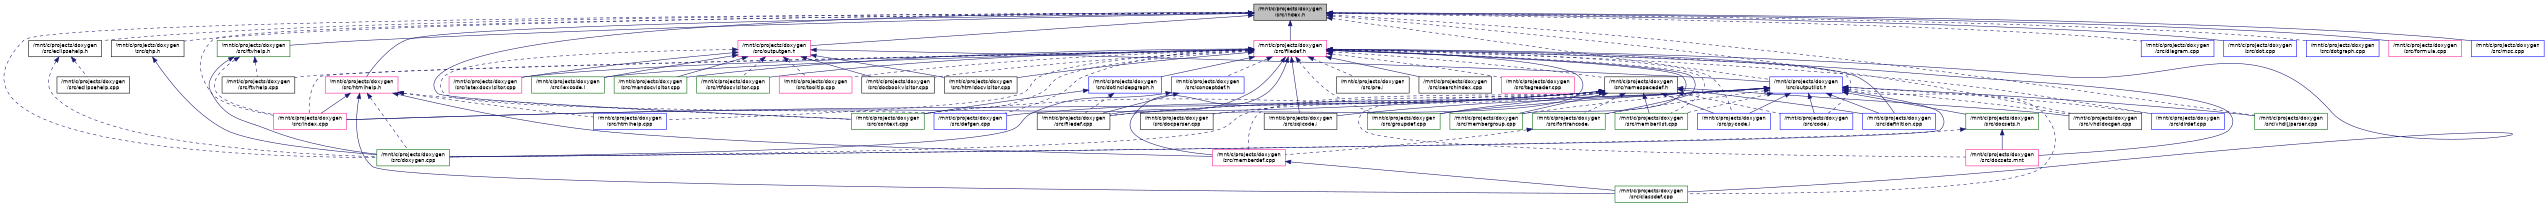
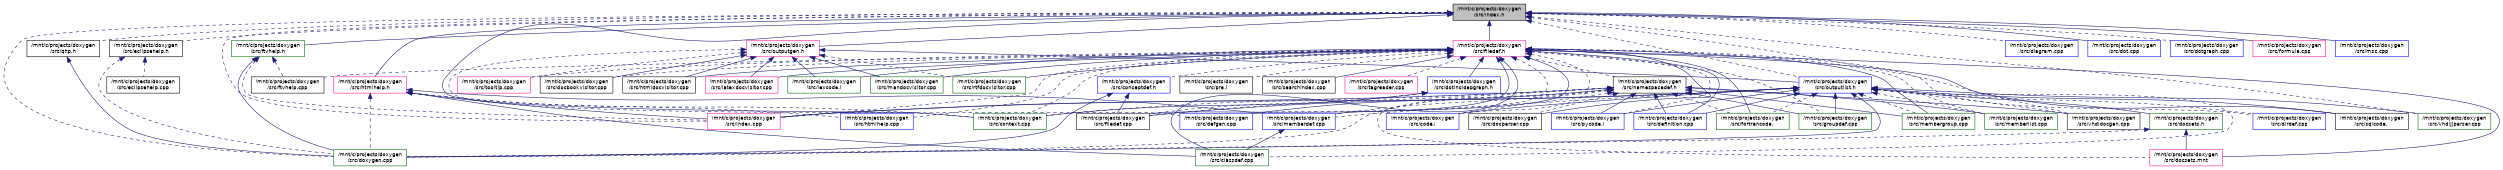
(1448, 140) -> (1564, 101)
(1249, 158) -> (1299, 121)
